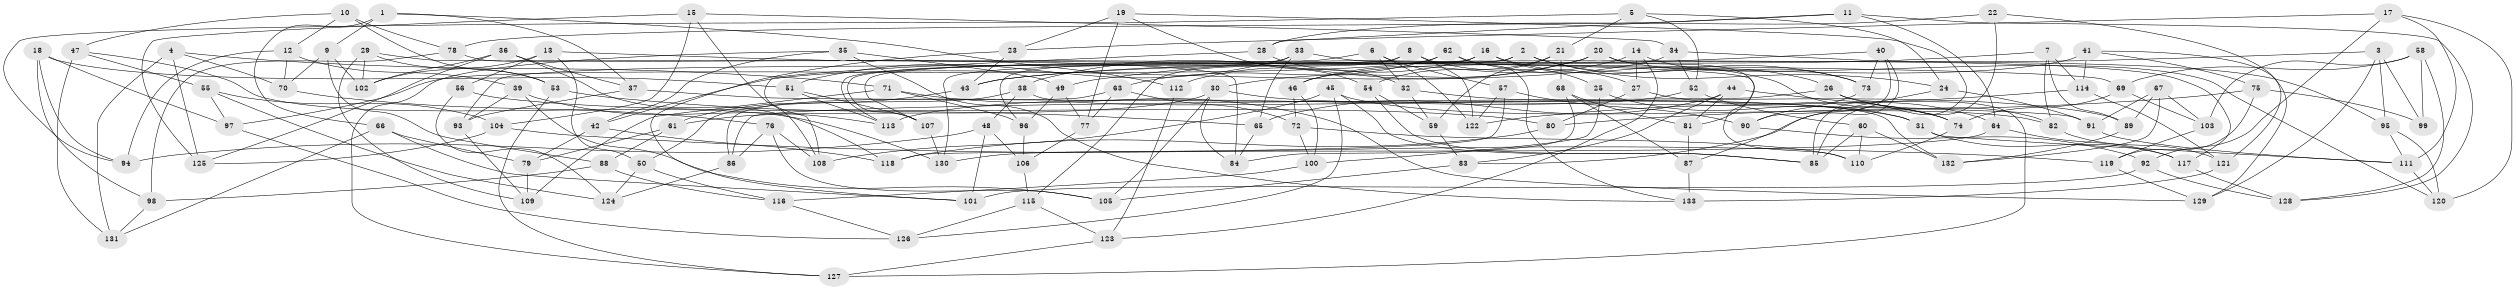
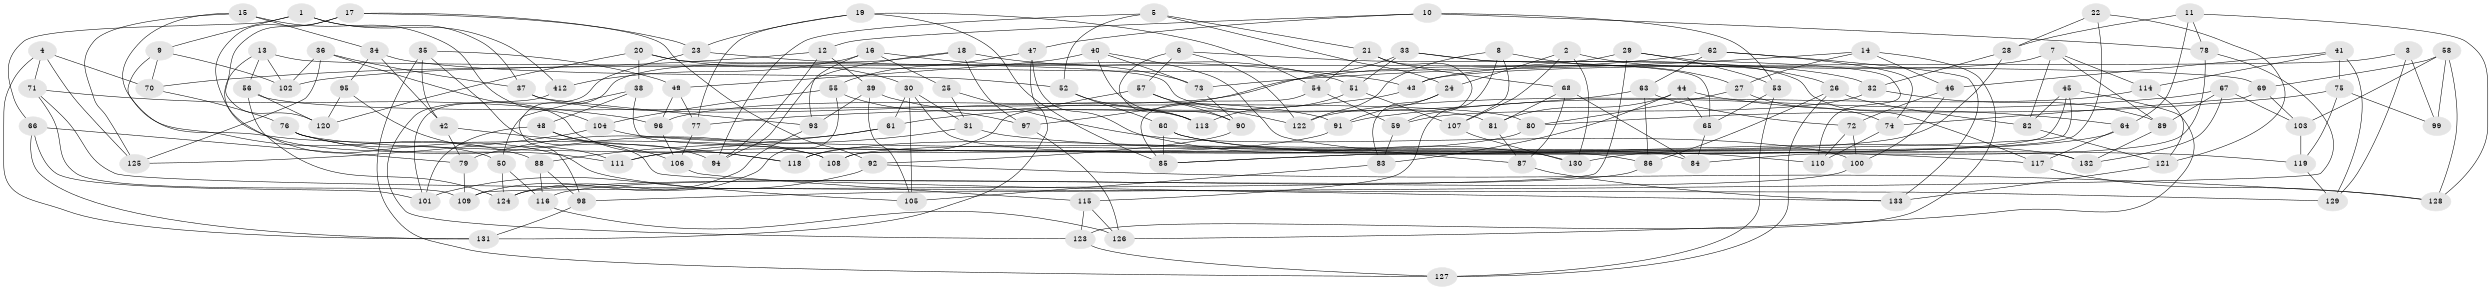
(1177, 88) -> (560, 88)
(2382, 88) -> none
(2425, 185) -> (291, 110)
